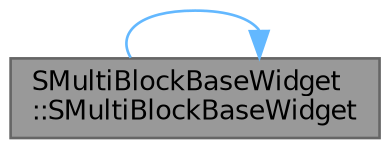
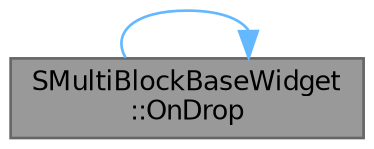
(195, 98) -> (187, 98)
